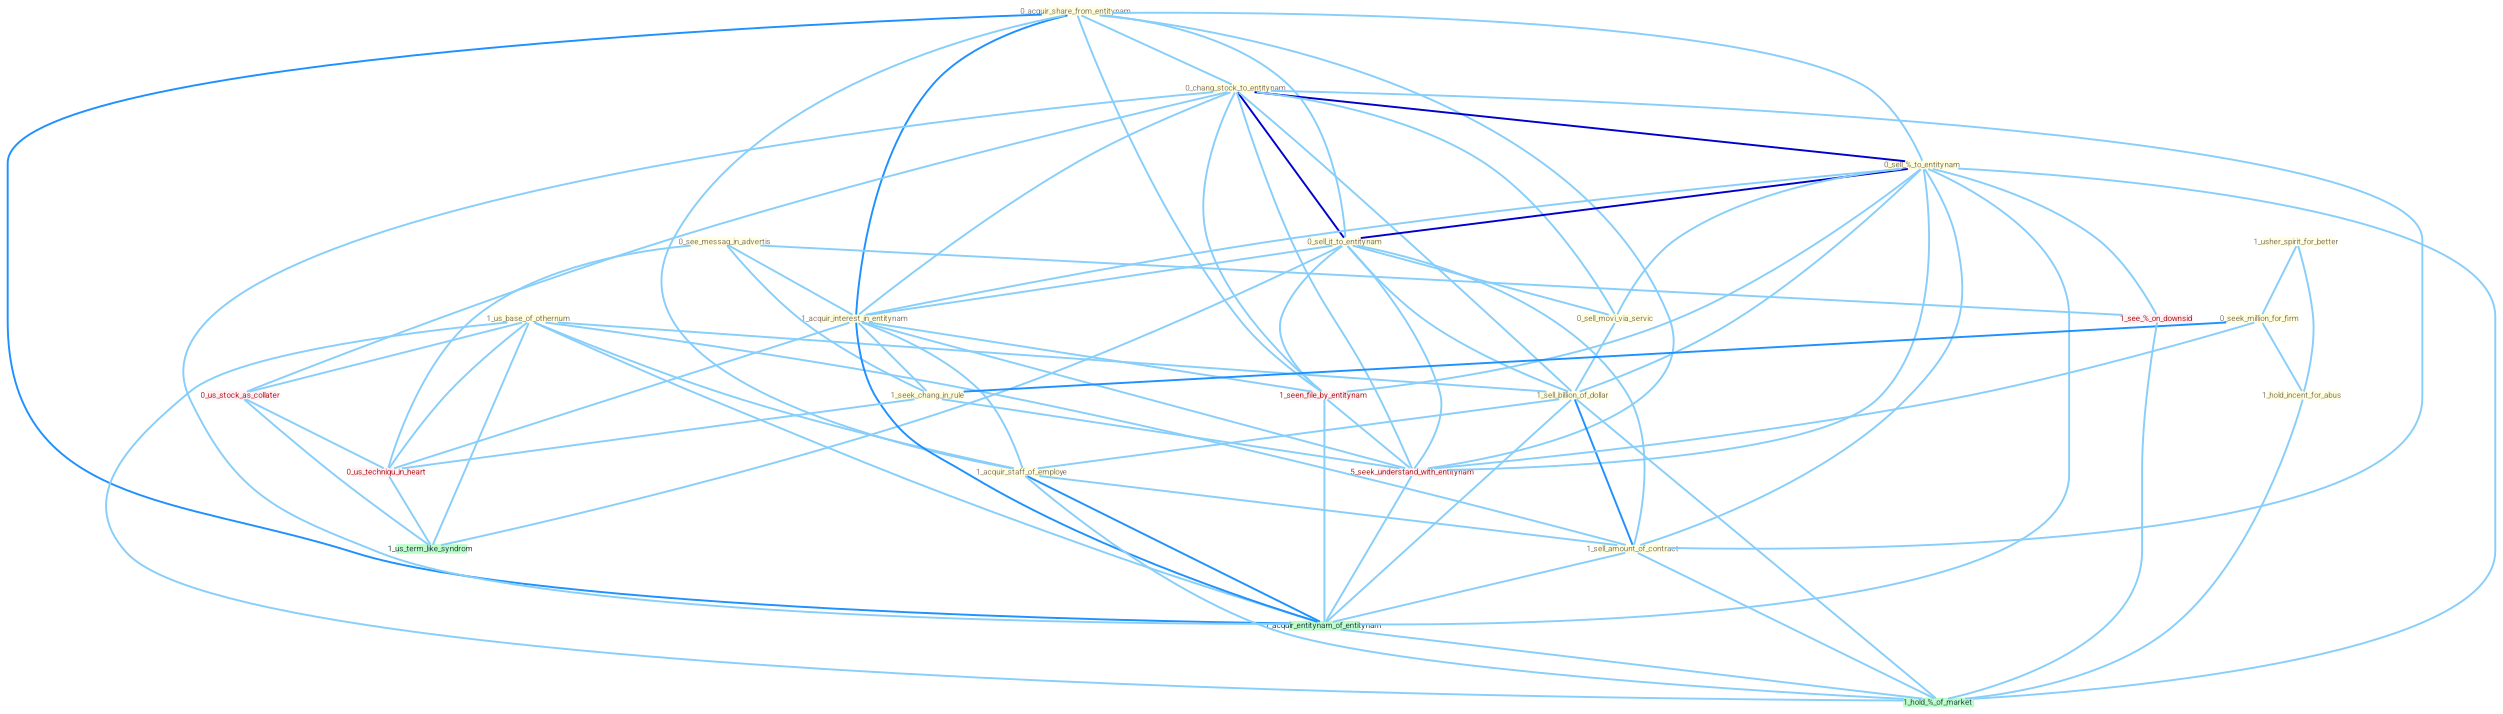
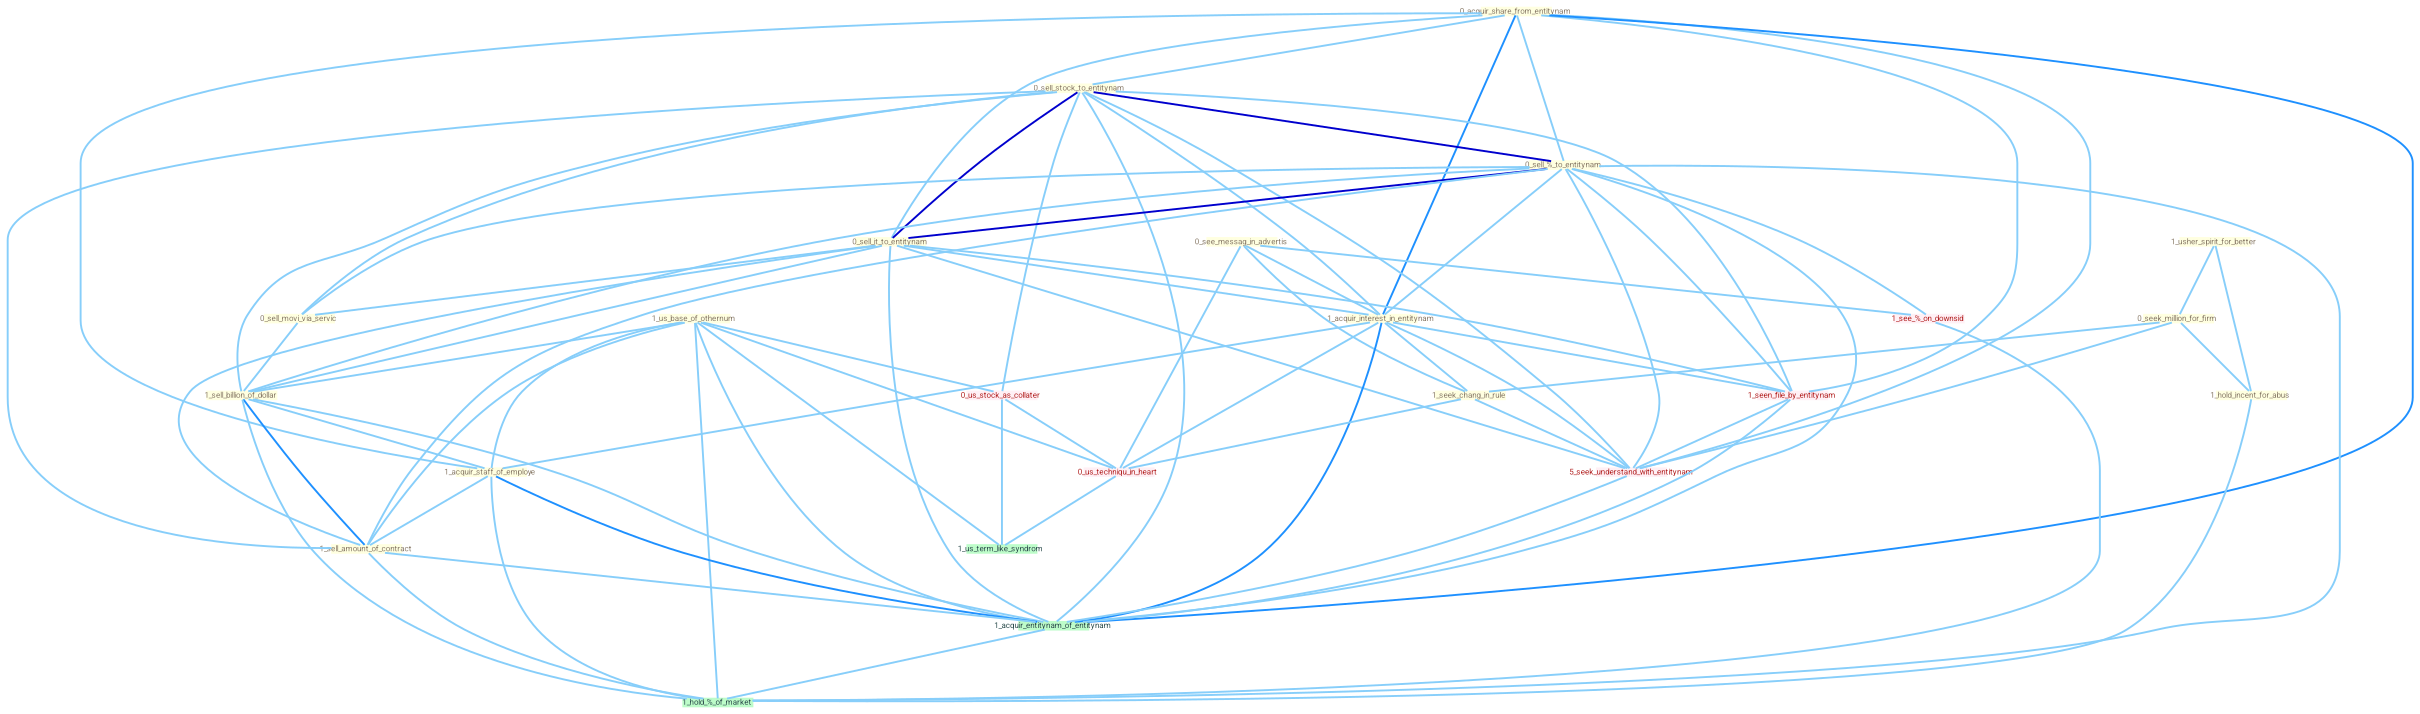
(1236, 88) -> (1081, 88)
(1626, 355) -> (1824, 357)
(924, 418) -> (911, 464)
